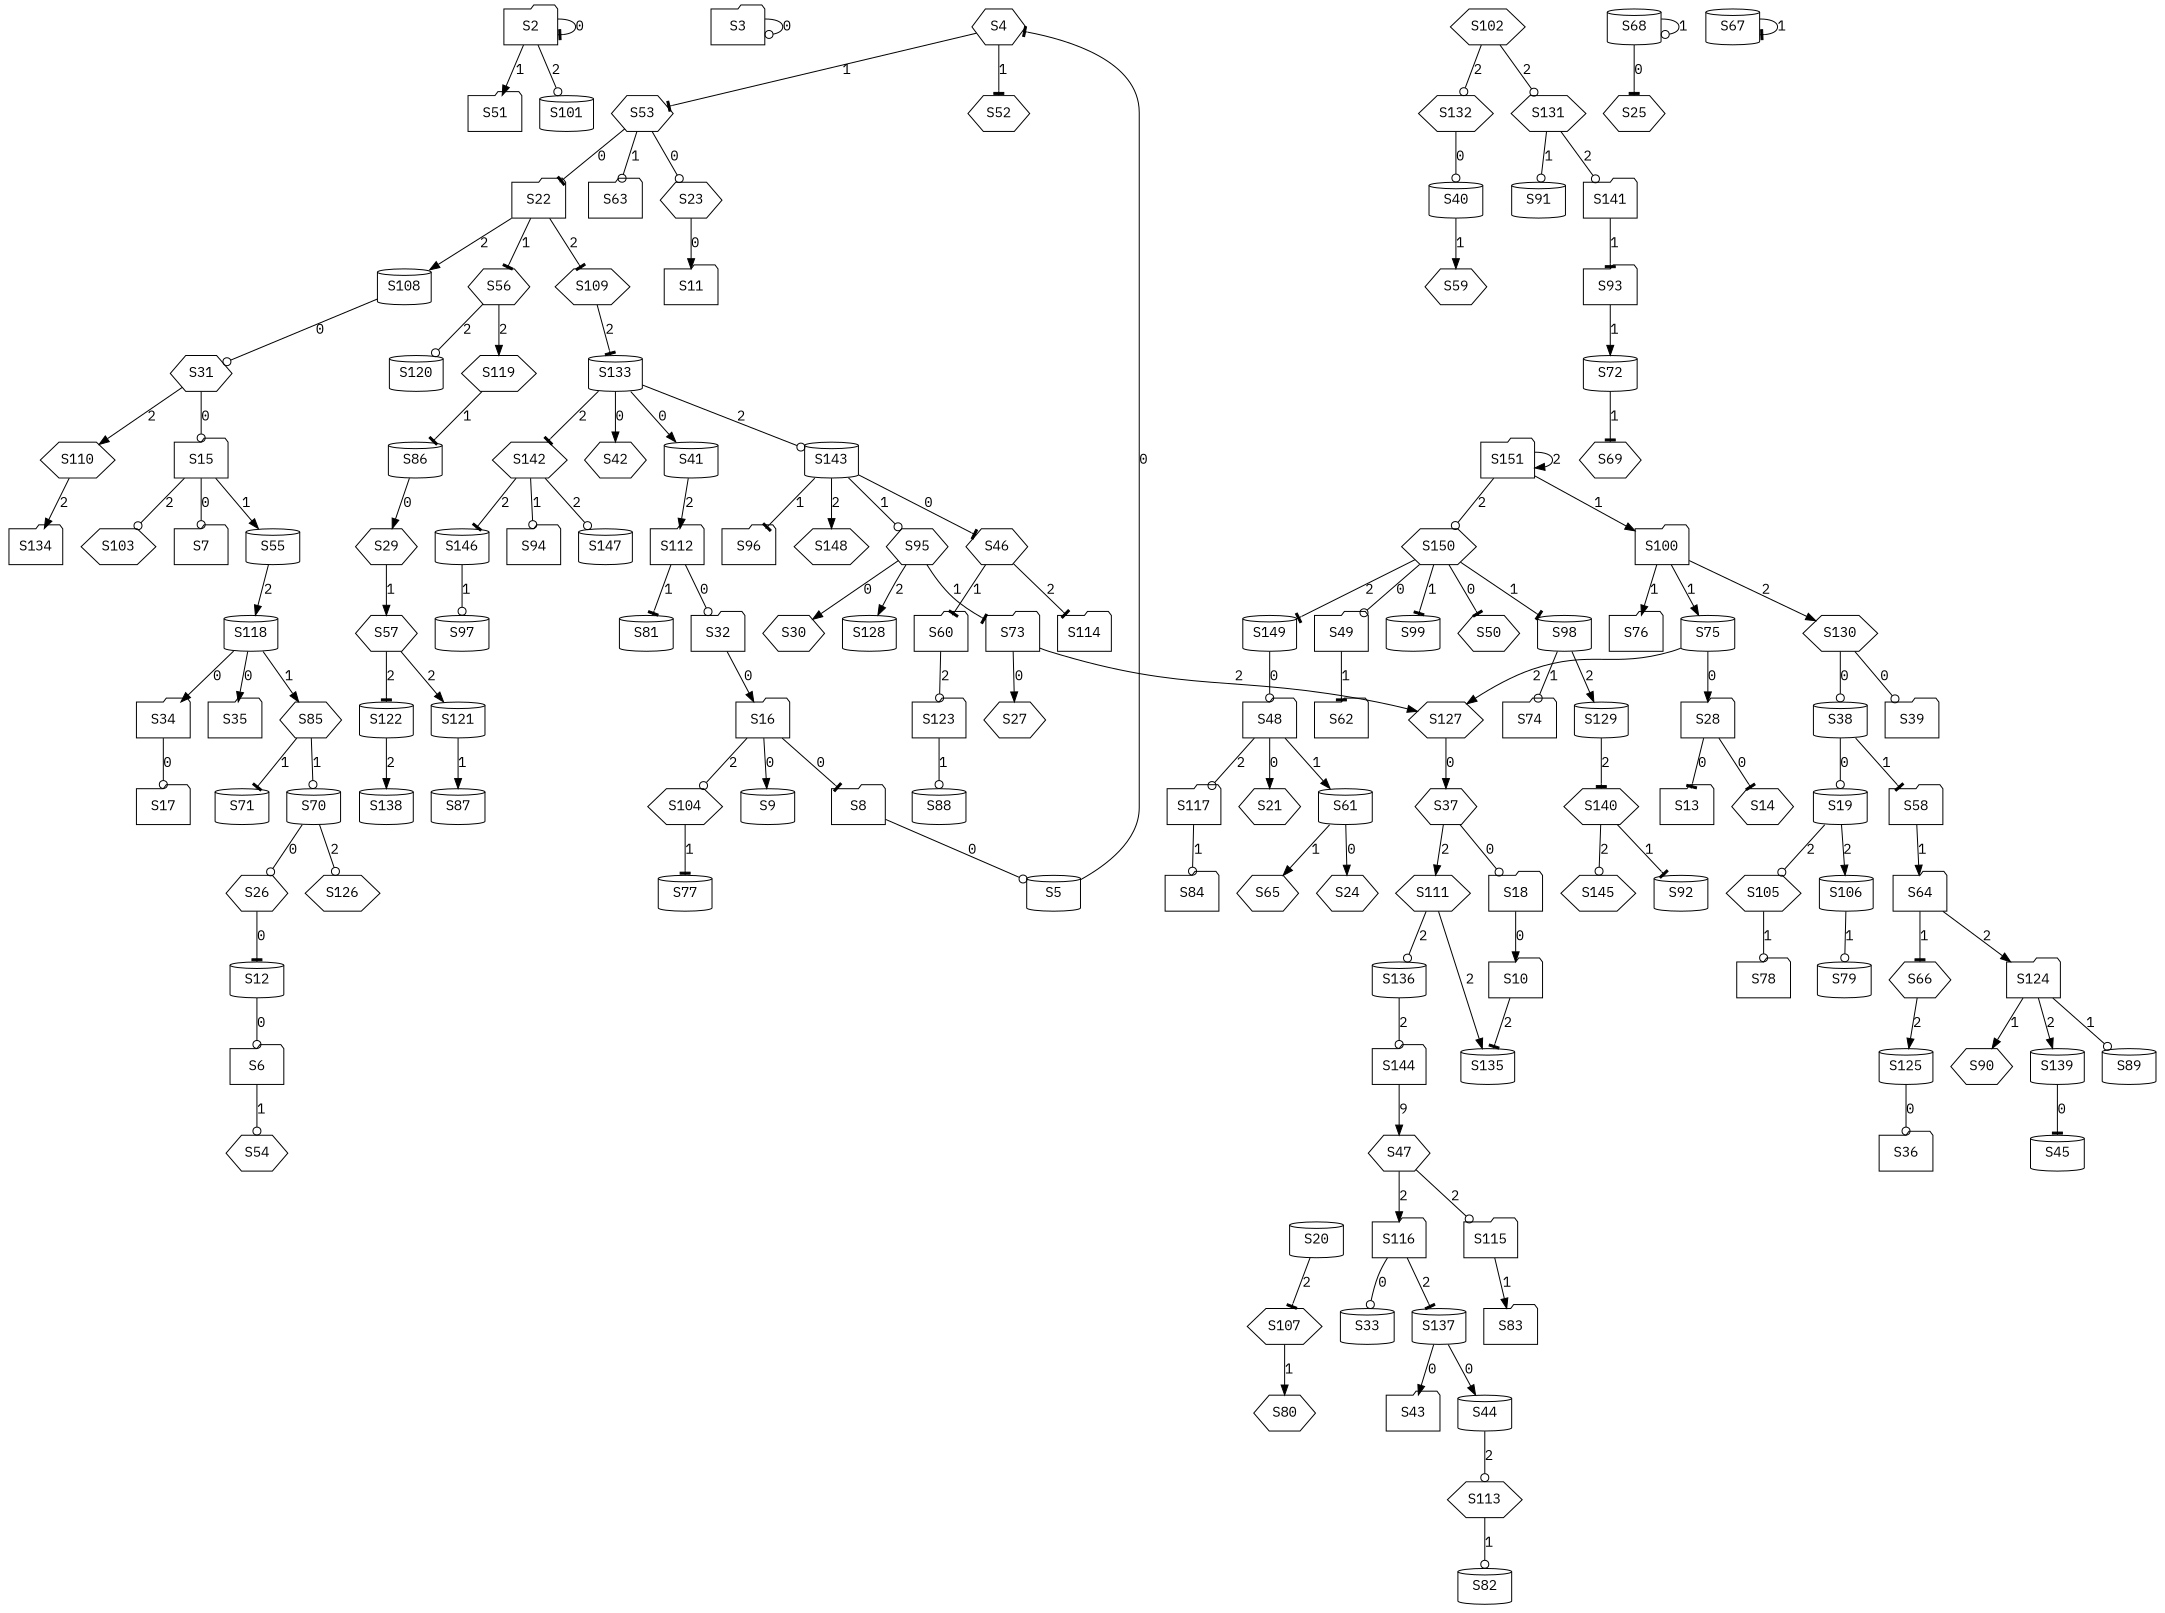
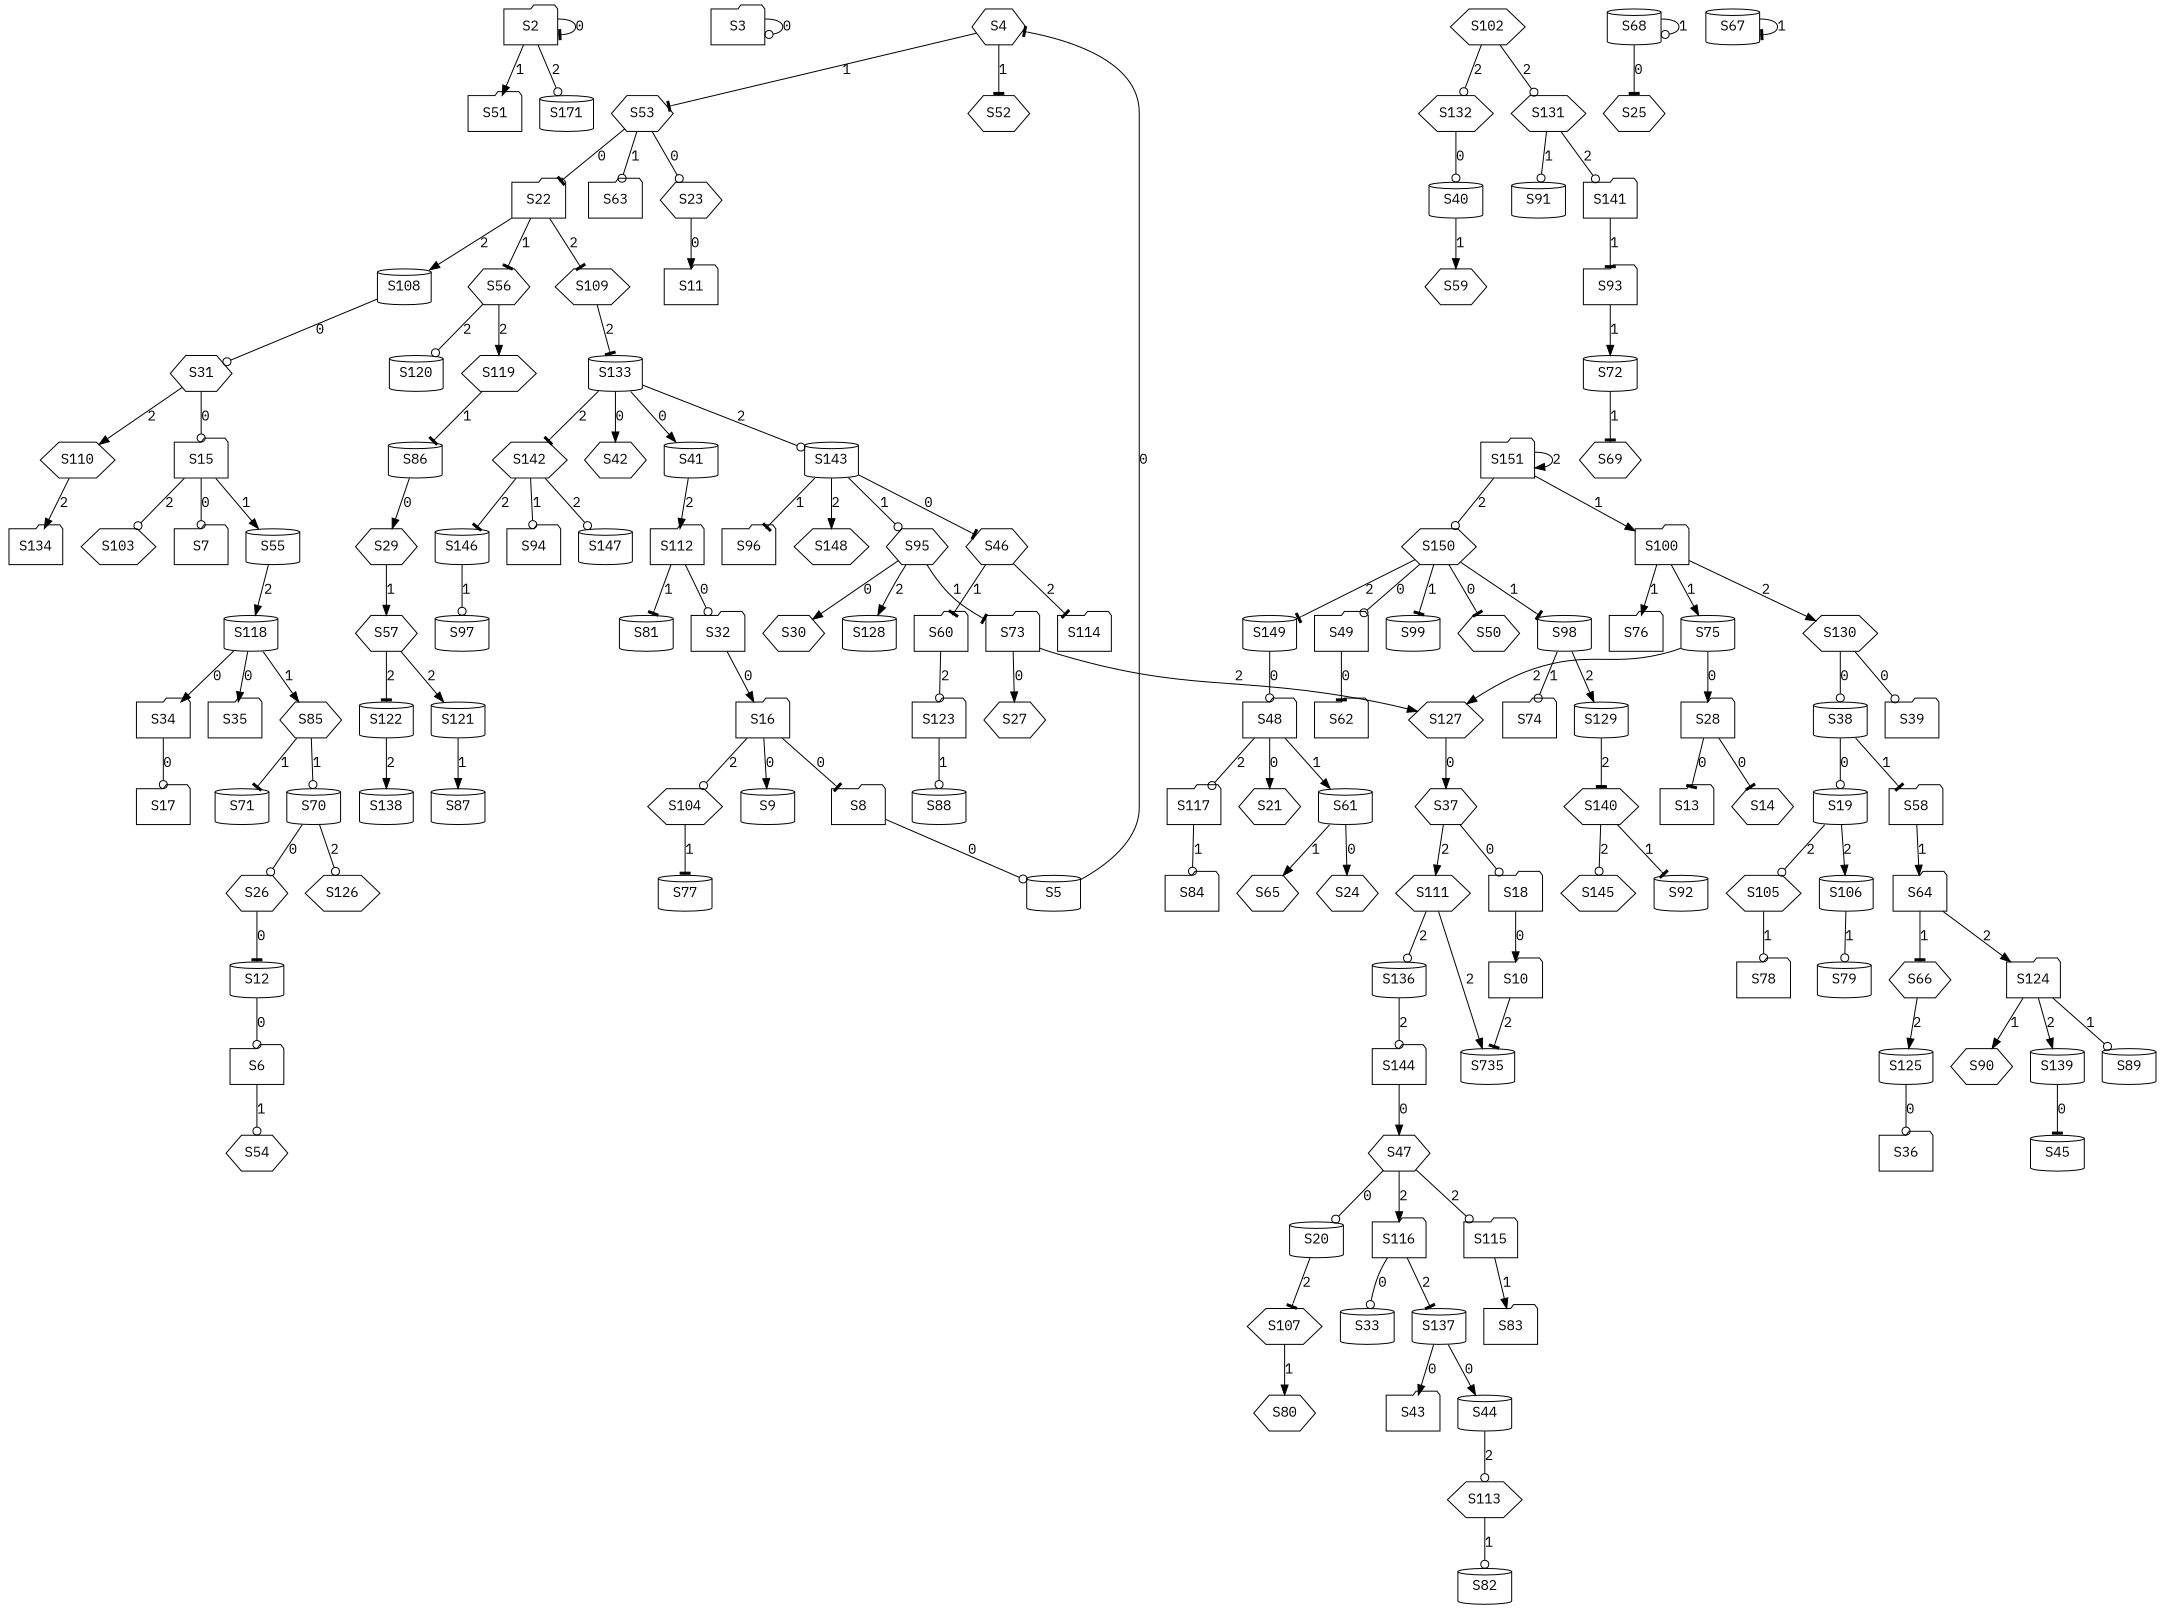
(567, 114) -> (567, 114)
(1346, 677) -> (1346, 677)
(1488, 1067) -> (1488, 1067)
(1404, 1110) -> (1404, 1110)
none -> (1361, 1193)
